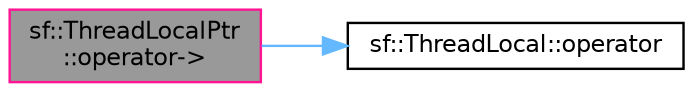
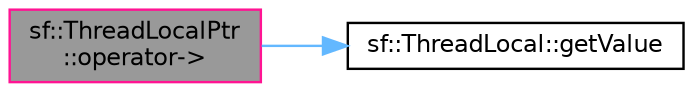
(516, 46) -> (516, 46)
